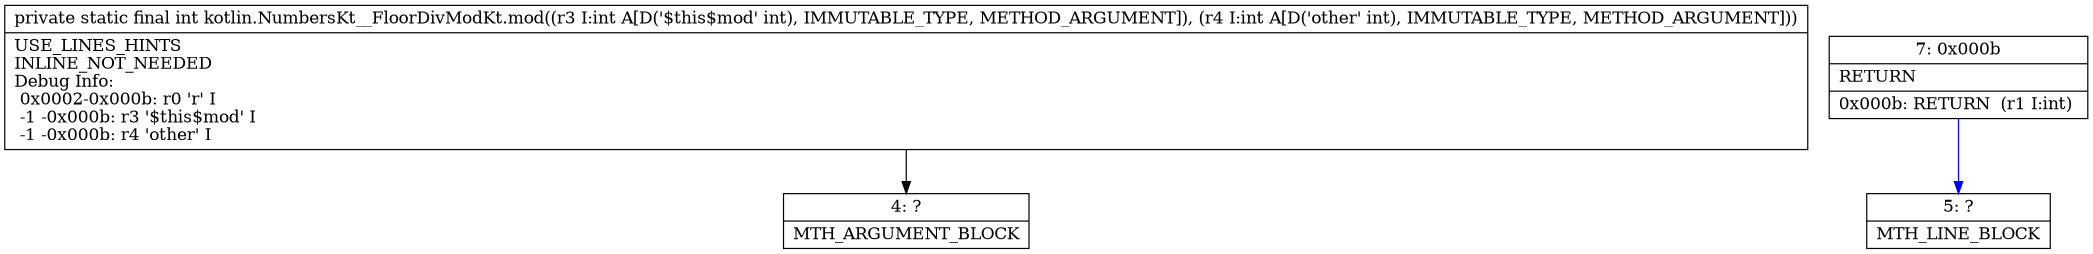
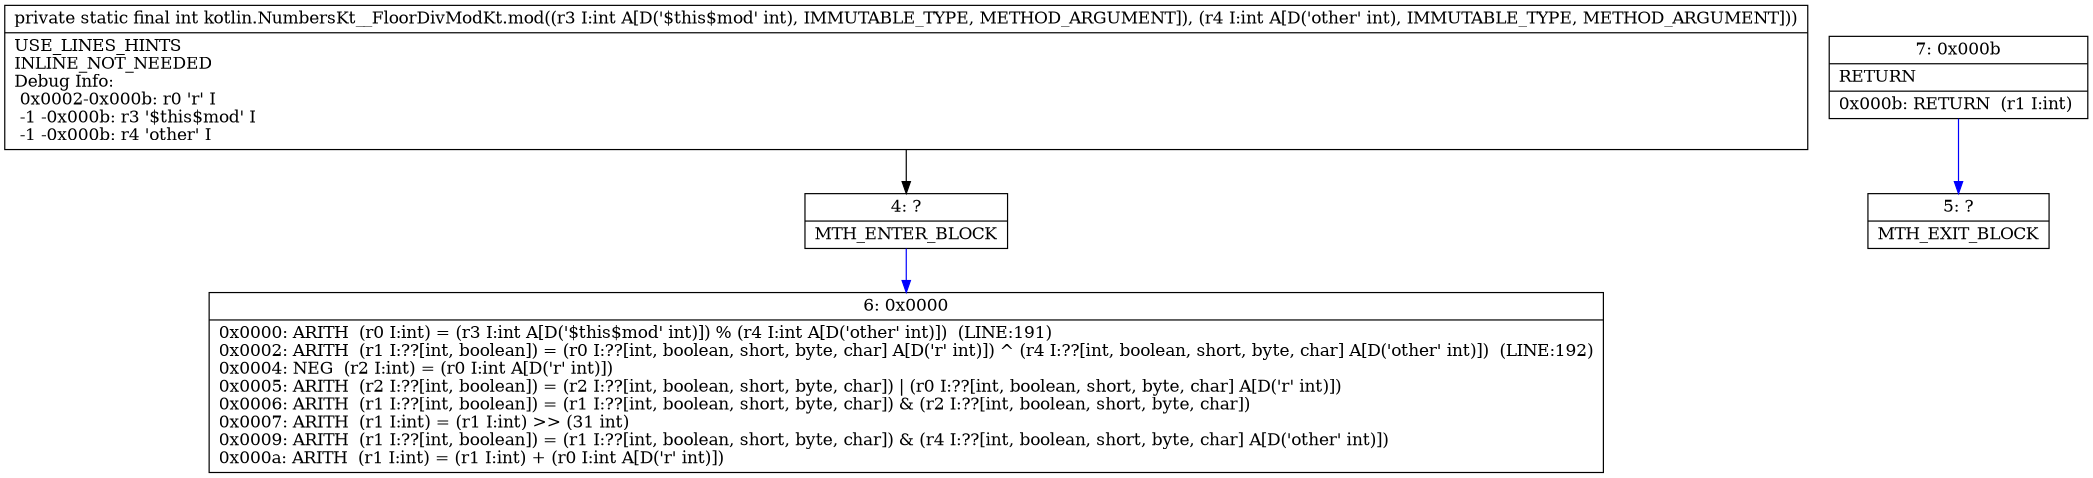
(906, 234) -> (906, 234)
(1959, 234) -> (1959, 234)
none -> (906, 383)
